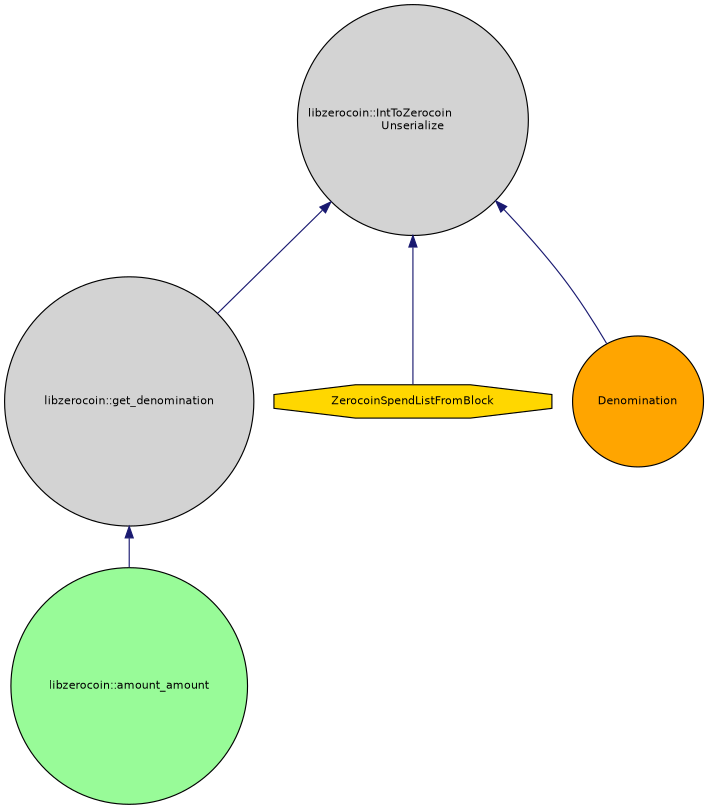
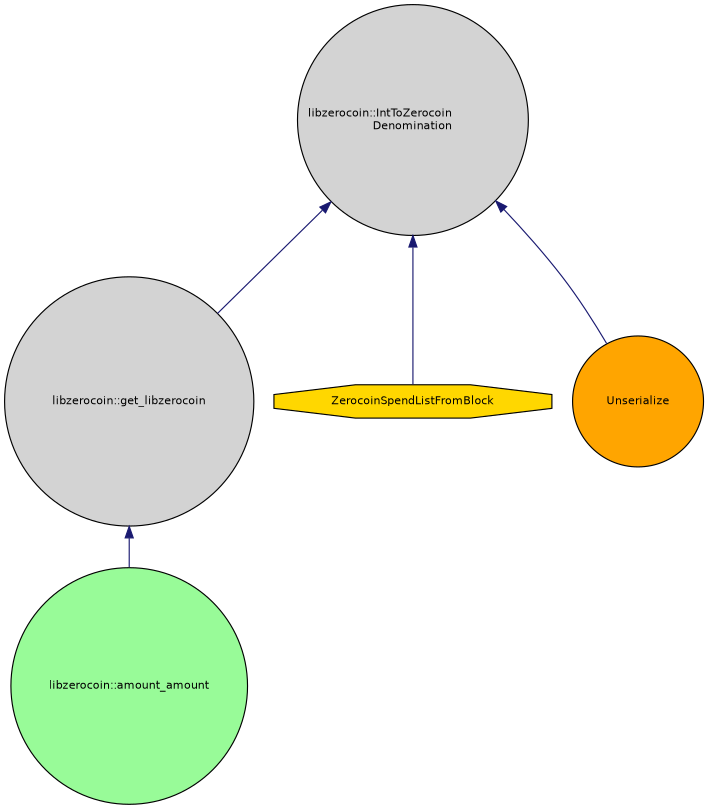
(413, 120) -> (413, 120)
(129, 401) -> (129, 401)
(638, 401) -> (638, 401)
